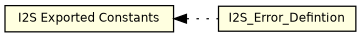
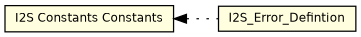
(89, 19) -> (89, 19)
